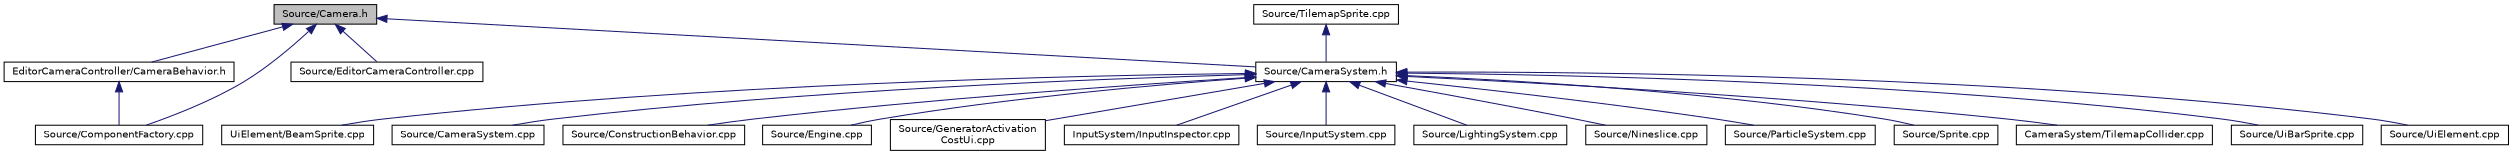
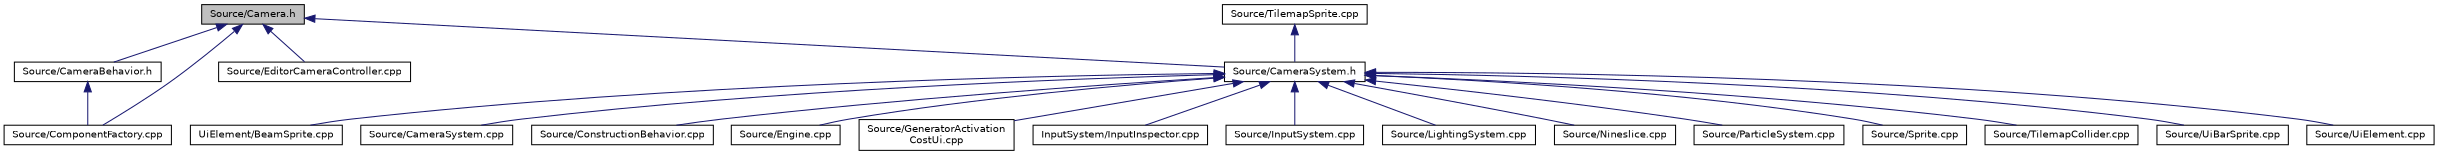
(119, 72) -> (88, 72)
(2114, 135) -> (2062, 135)
